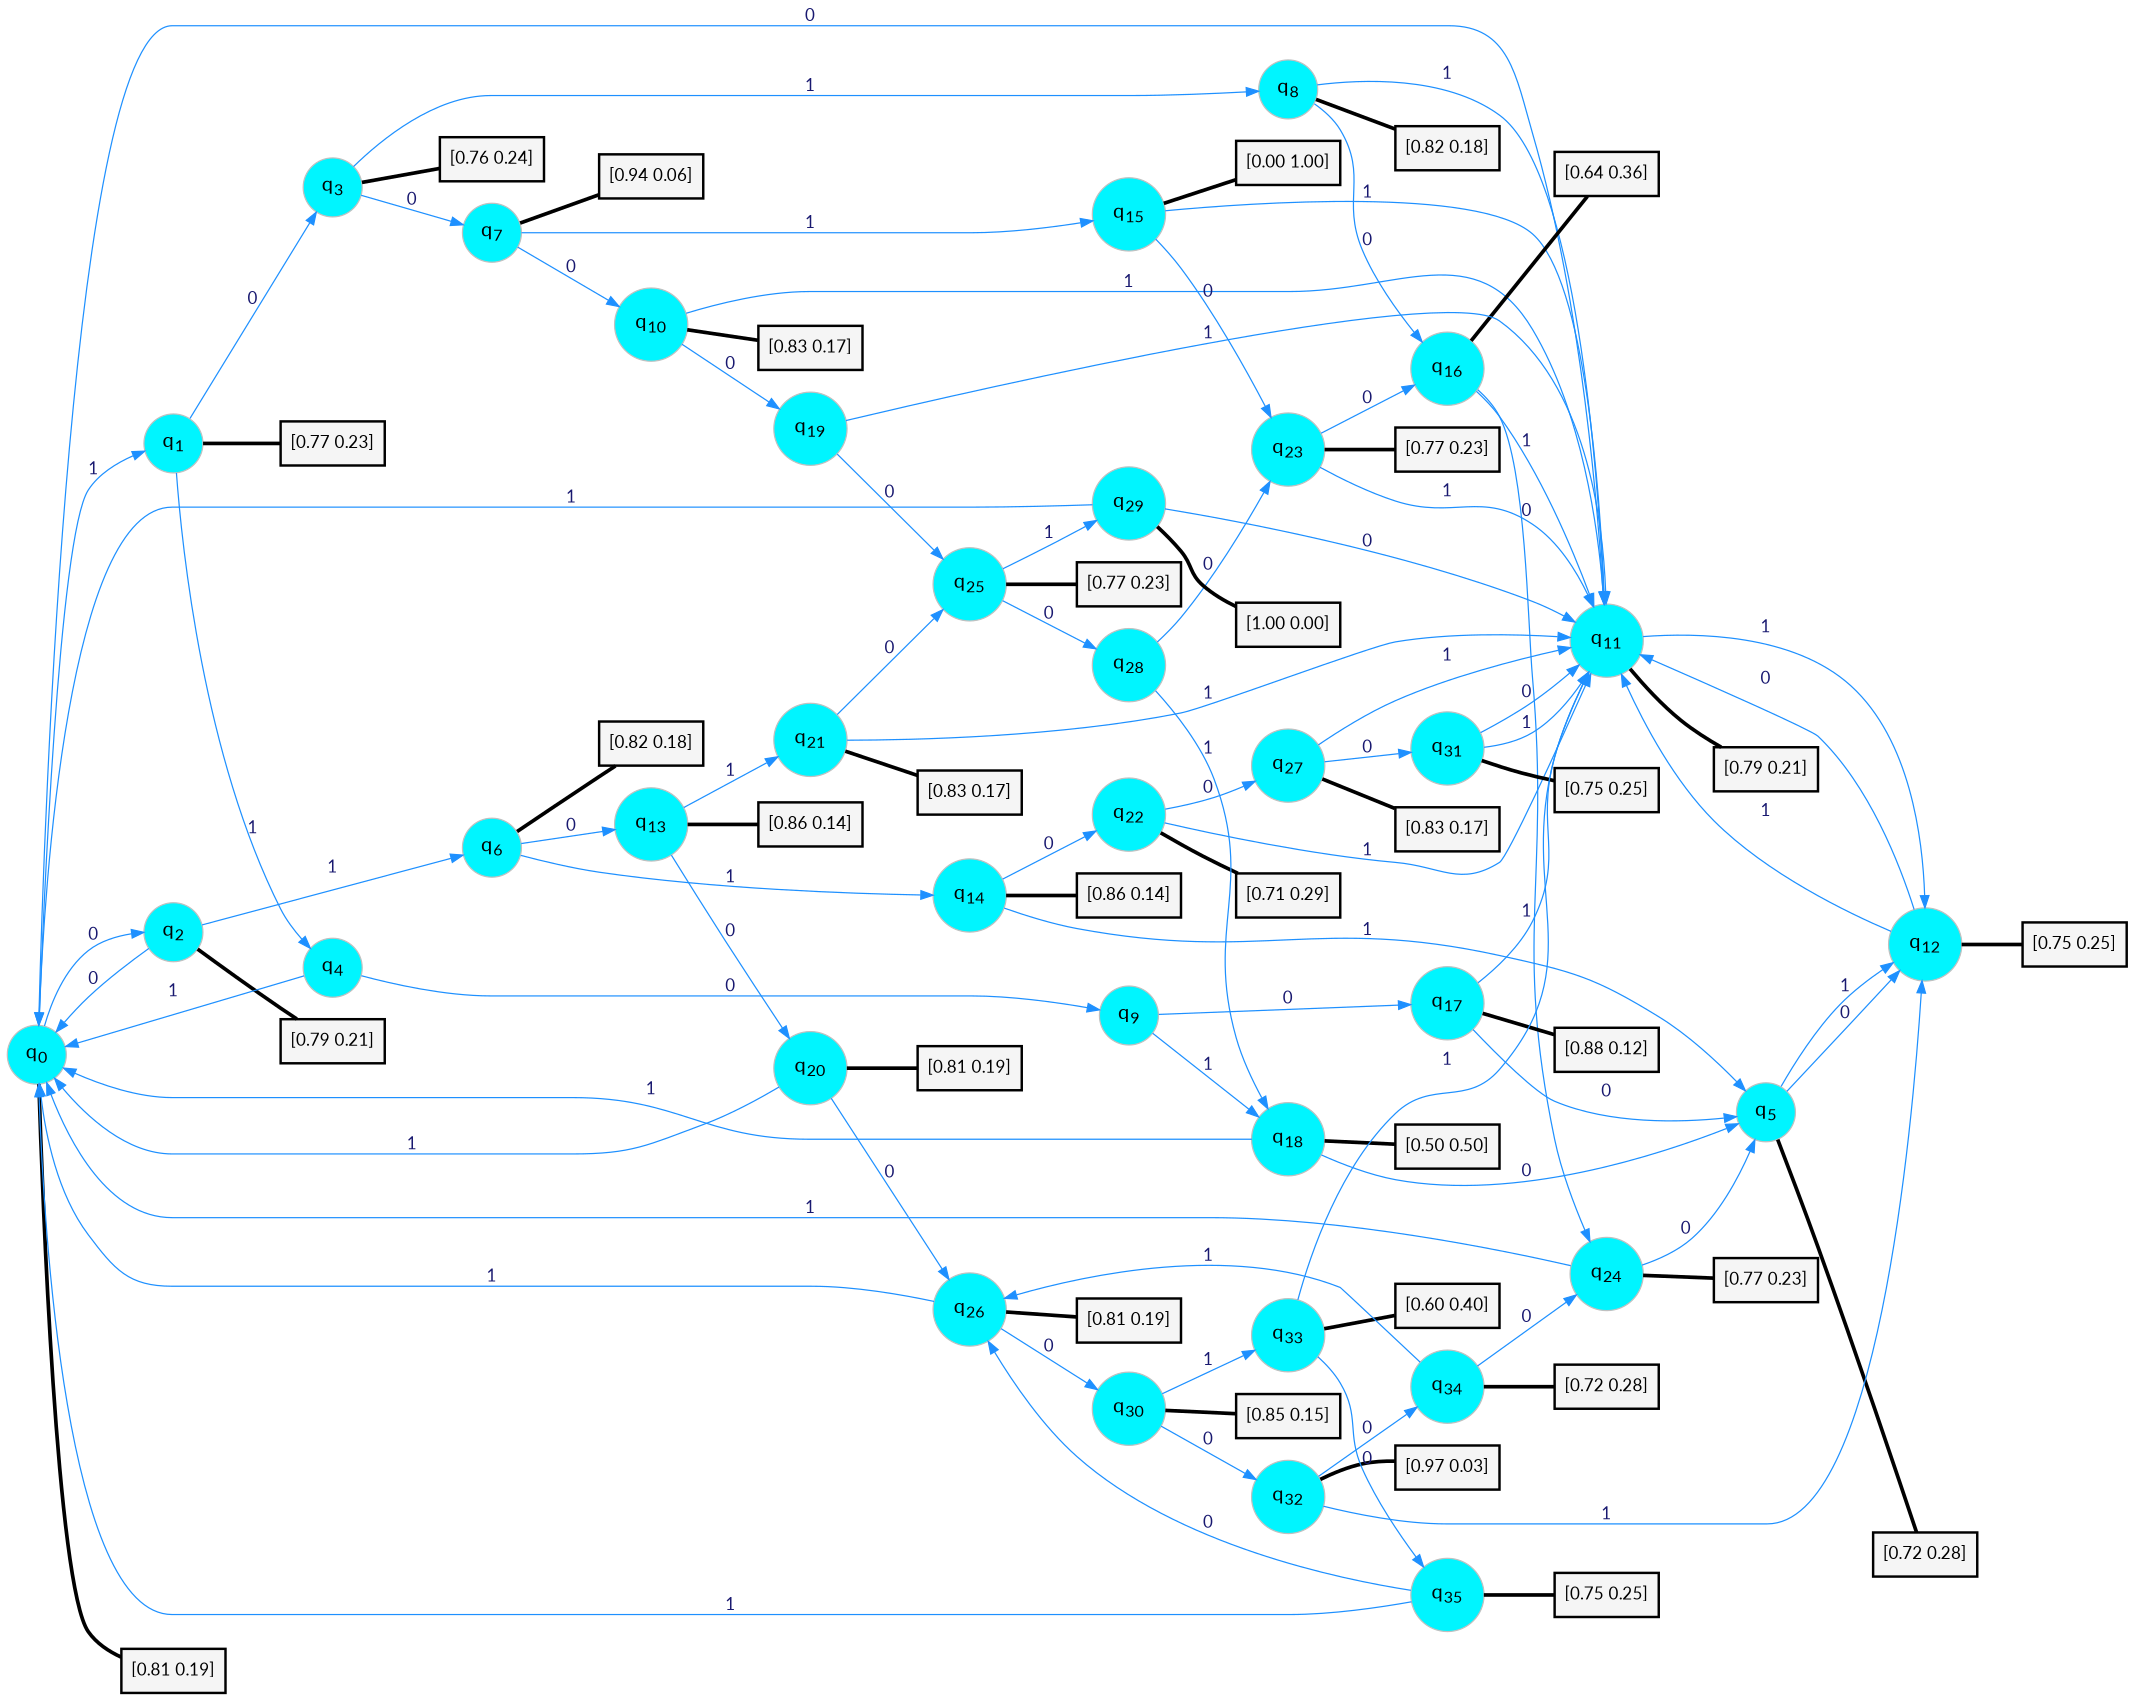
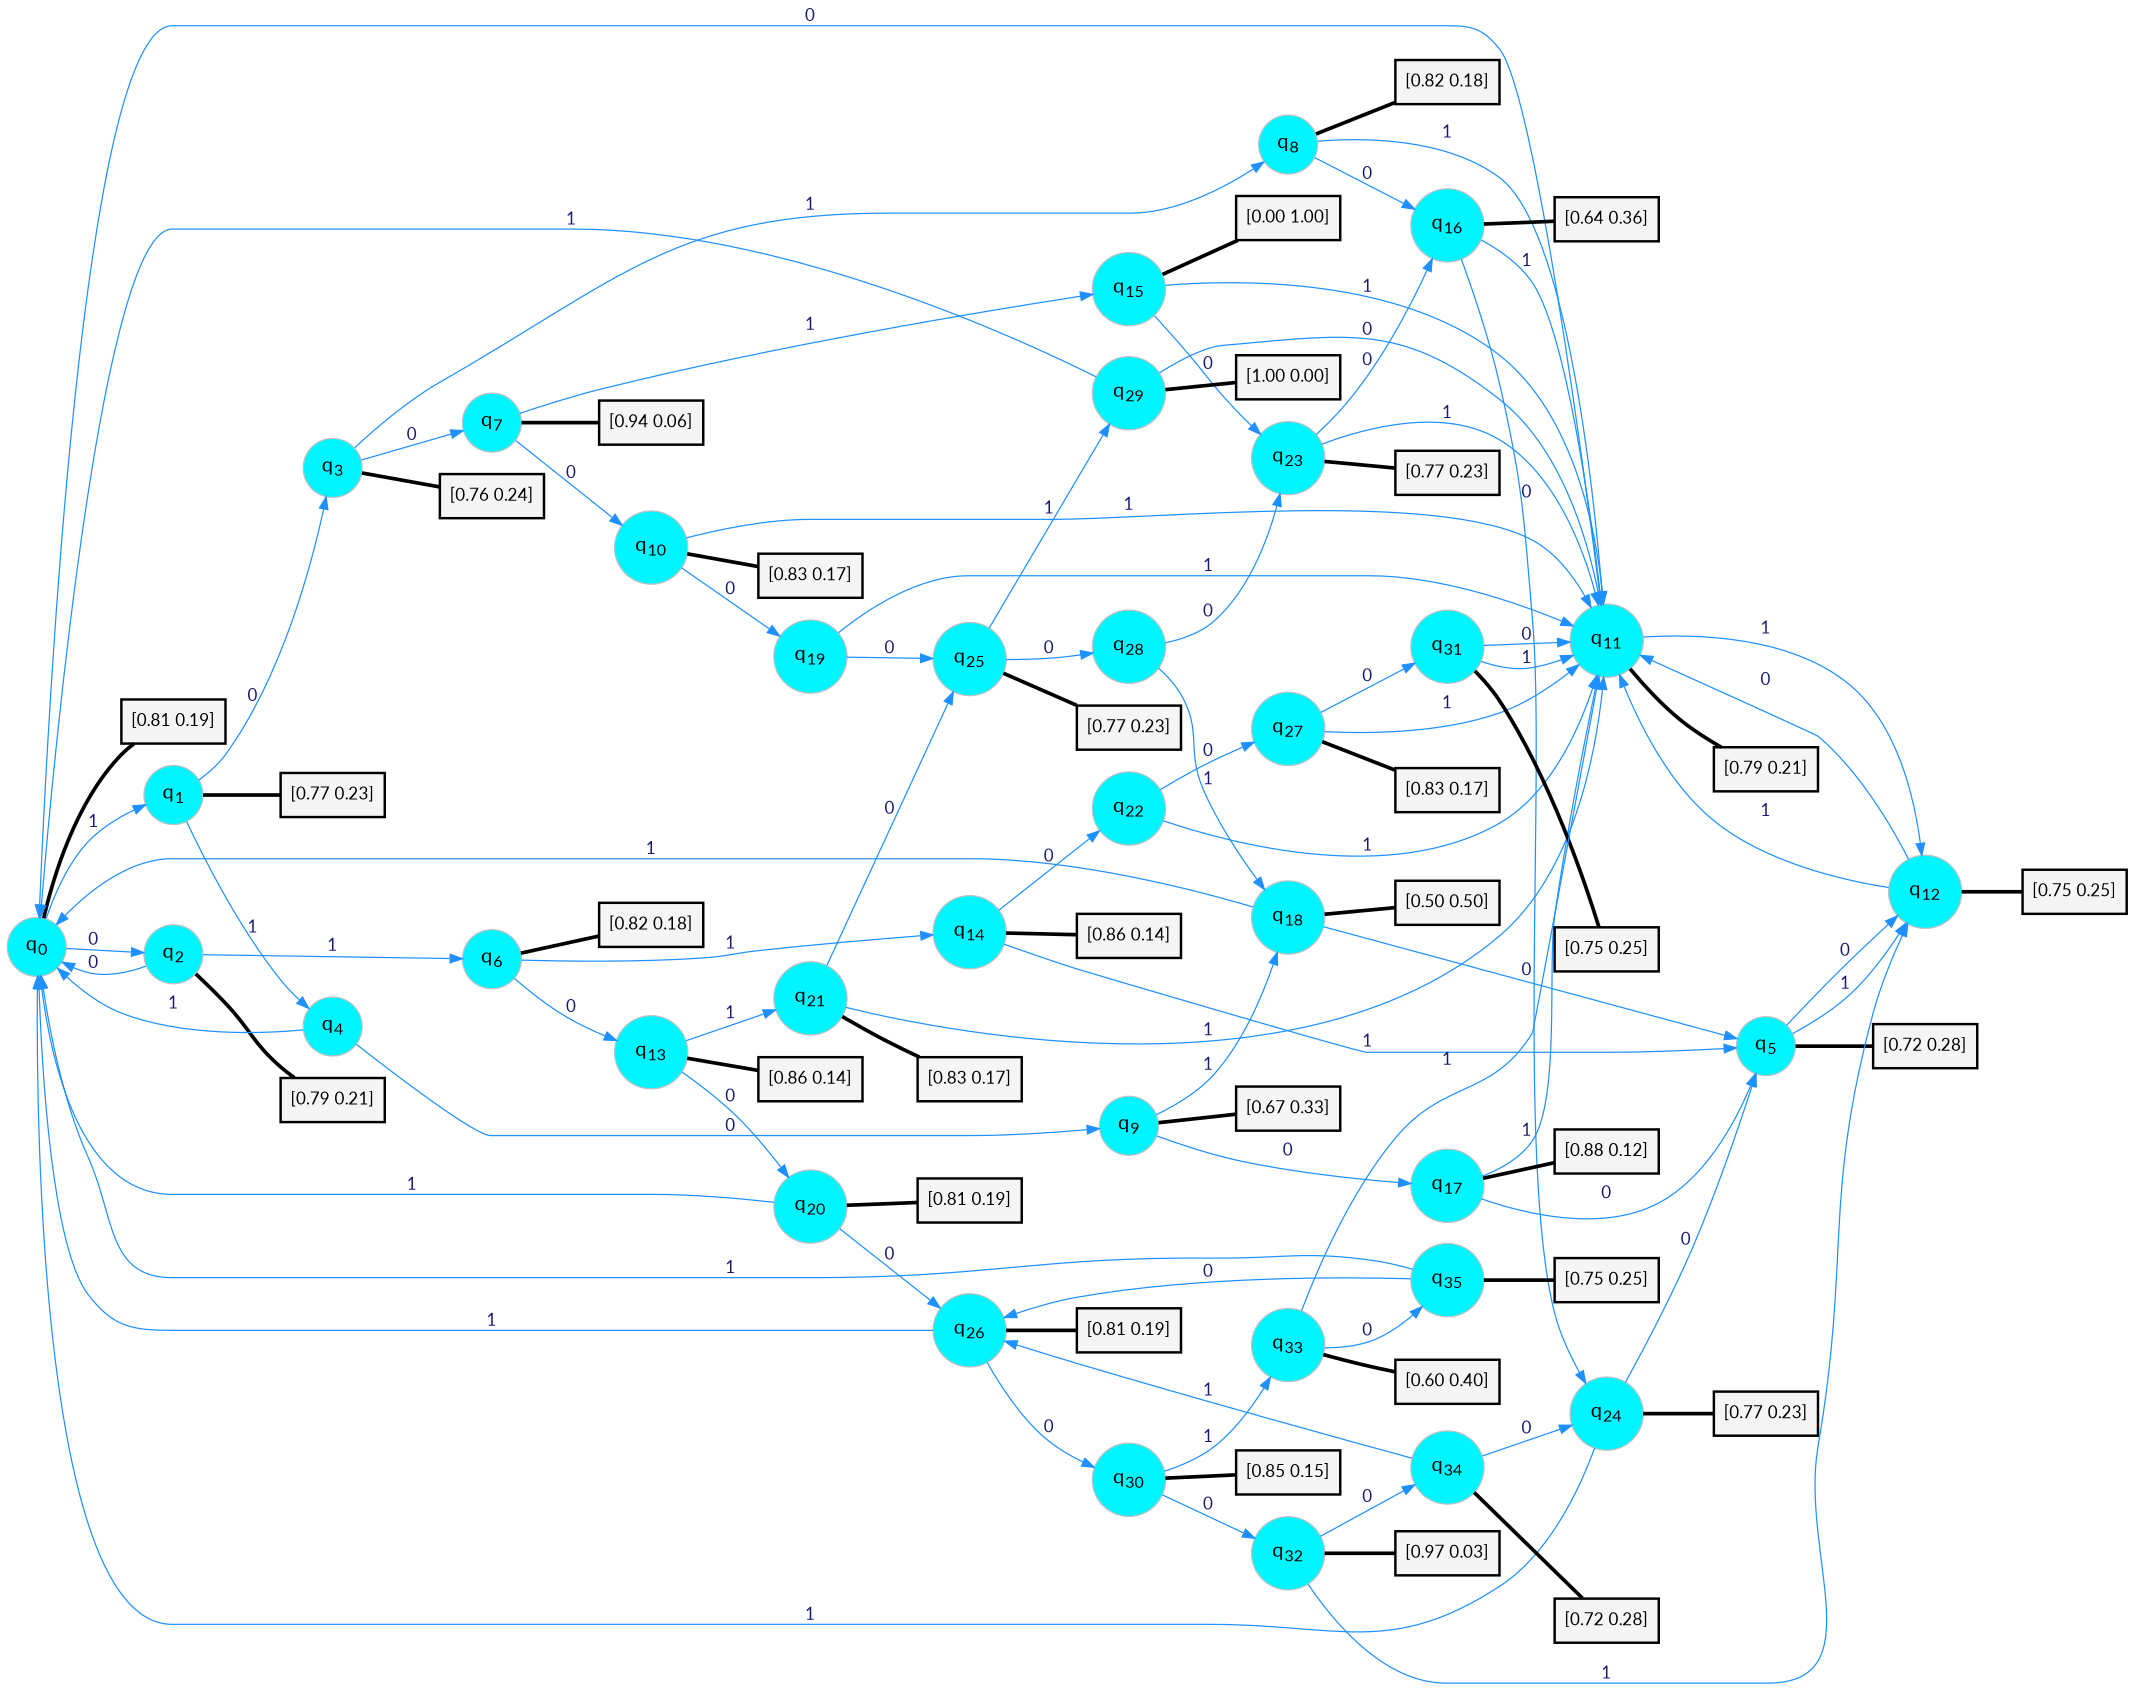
(1288, 895) -> none
none -> (1288, 1109)
